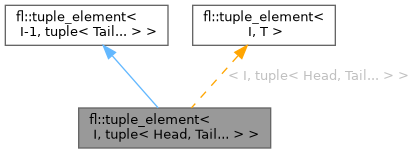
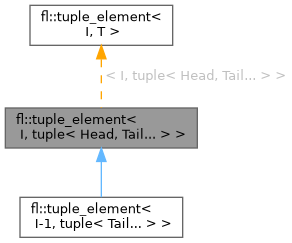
(135, 82) -> (101, 180)
